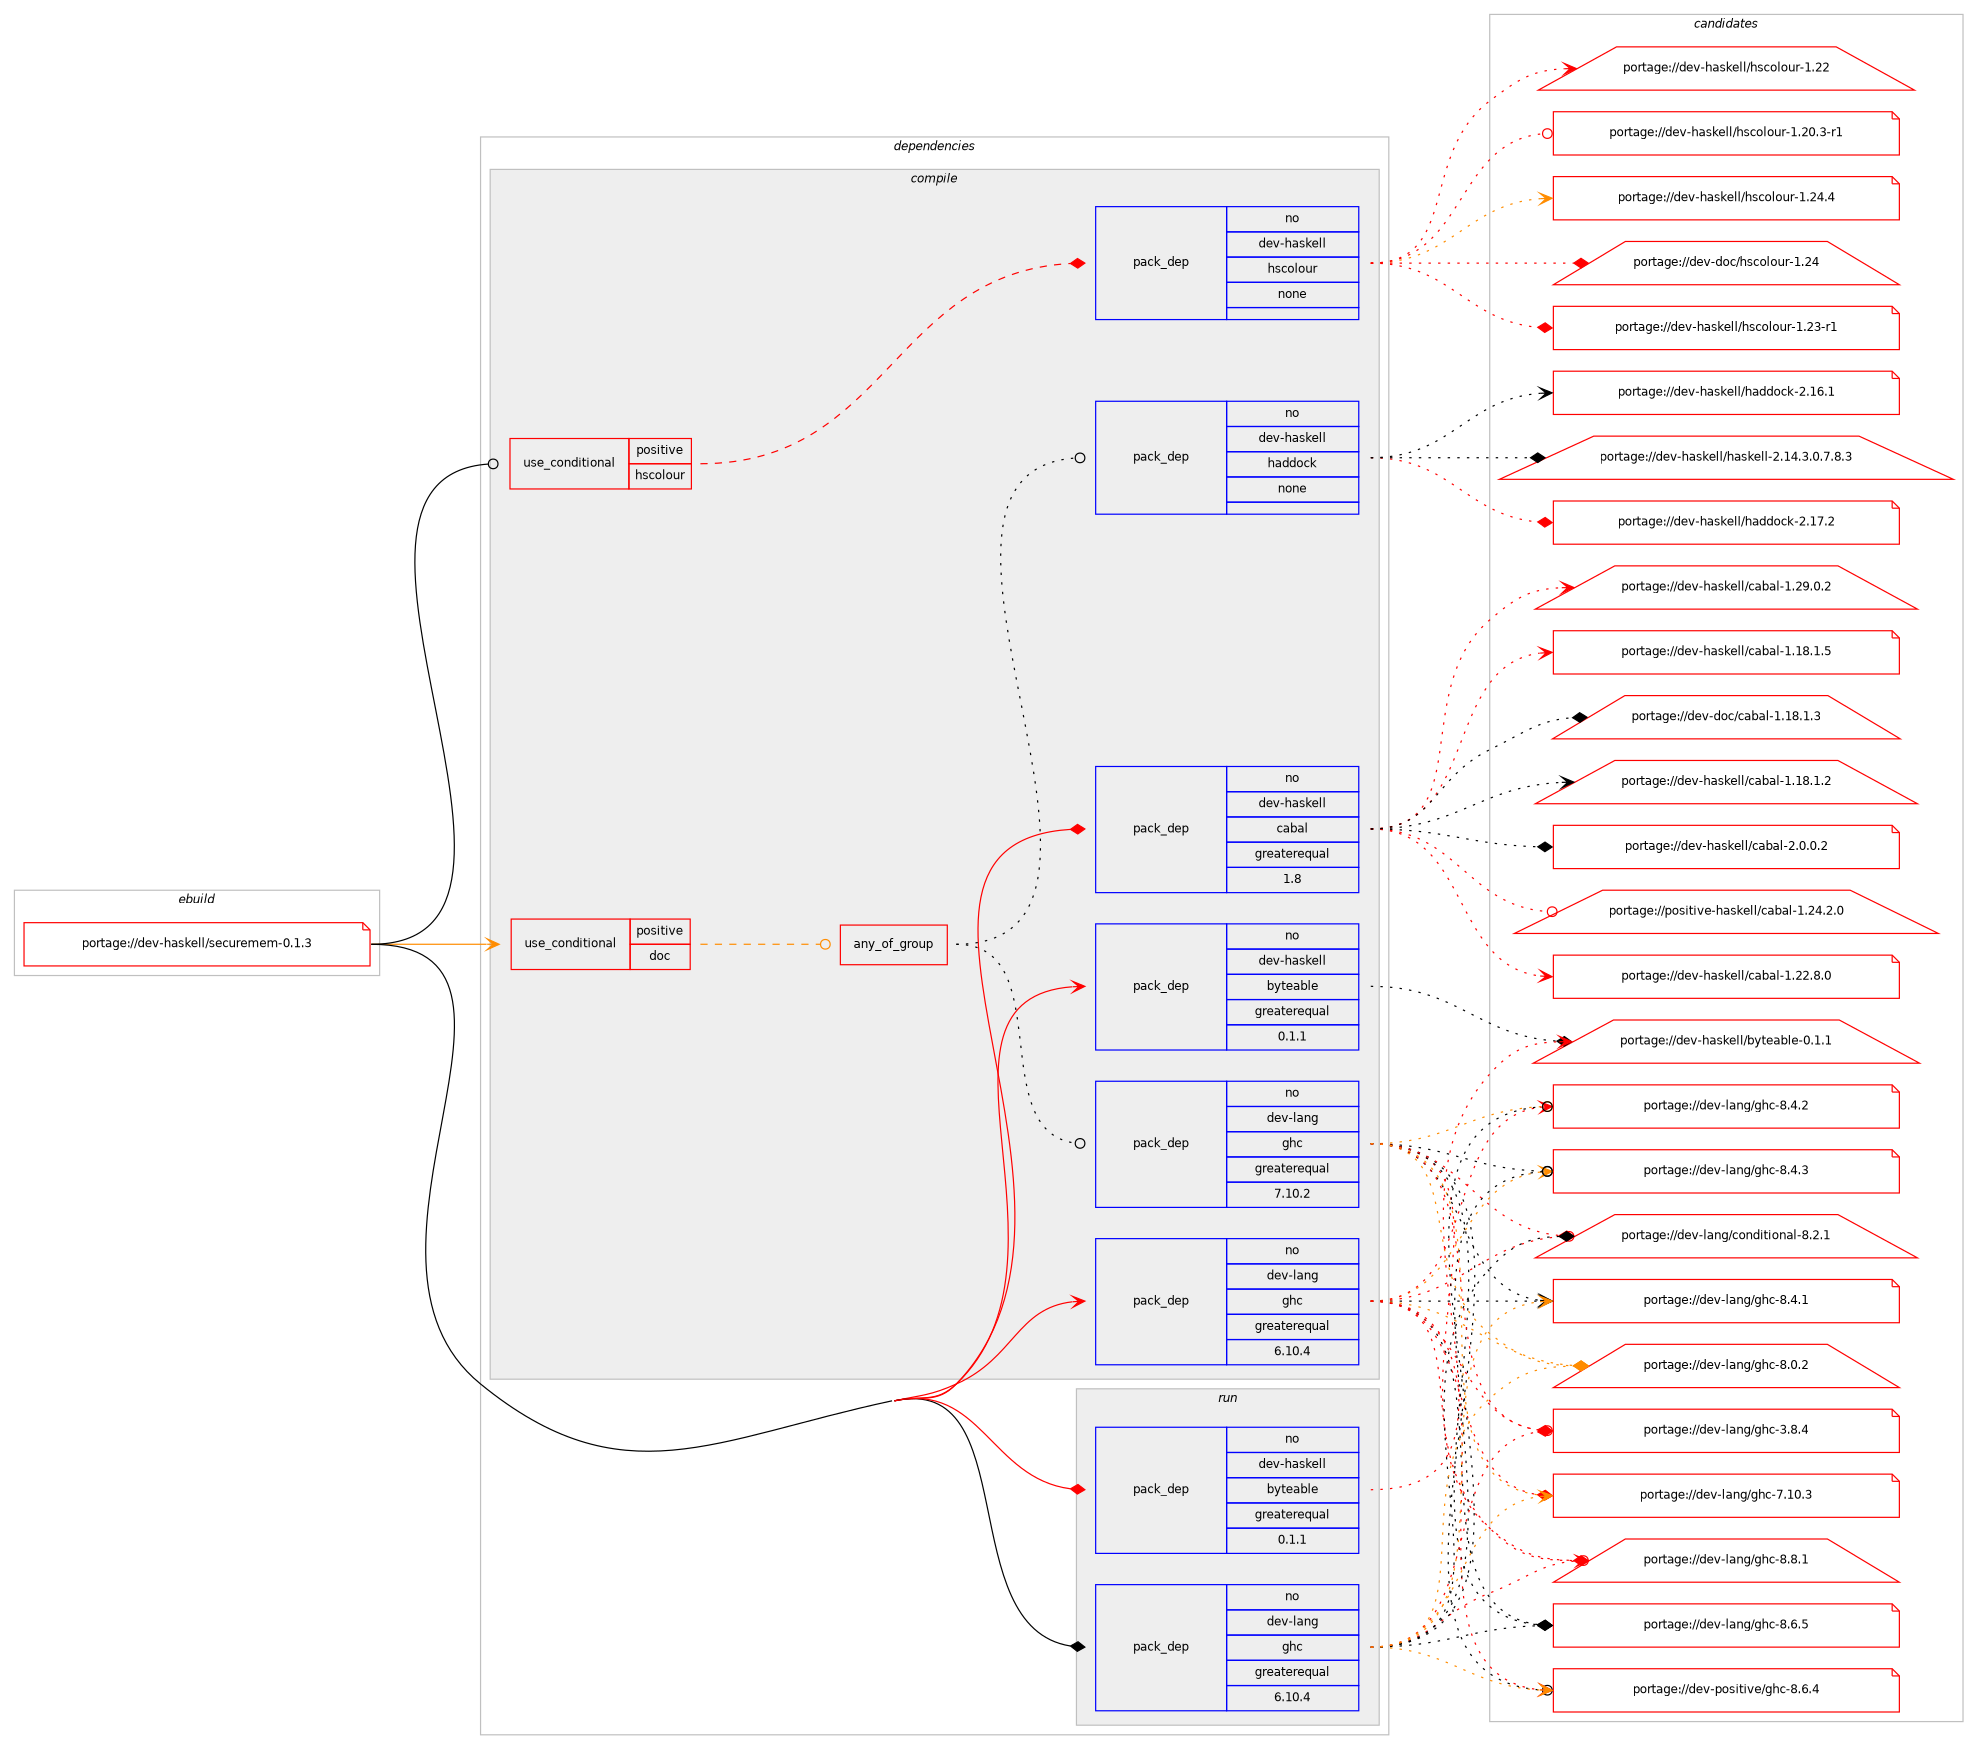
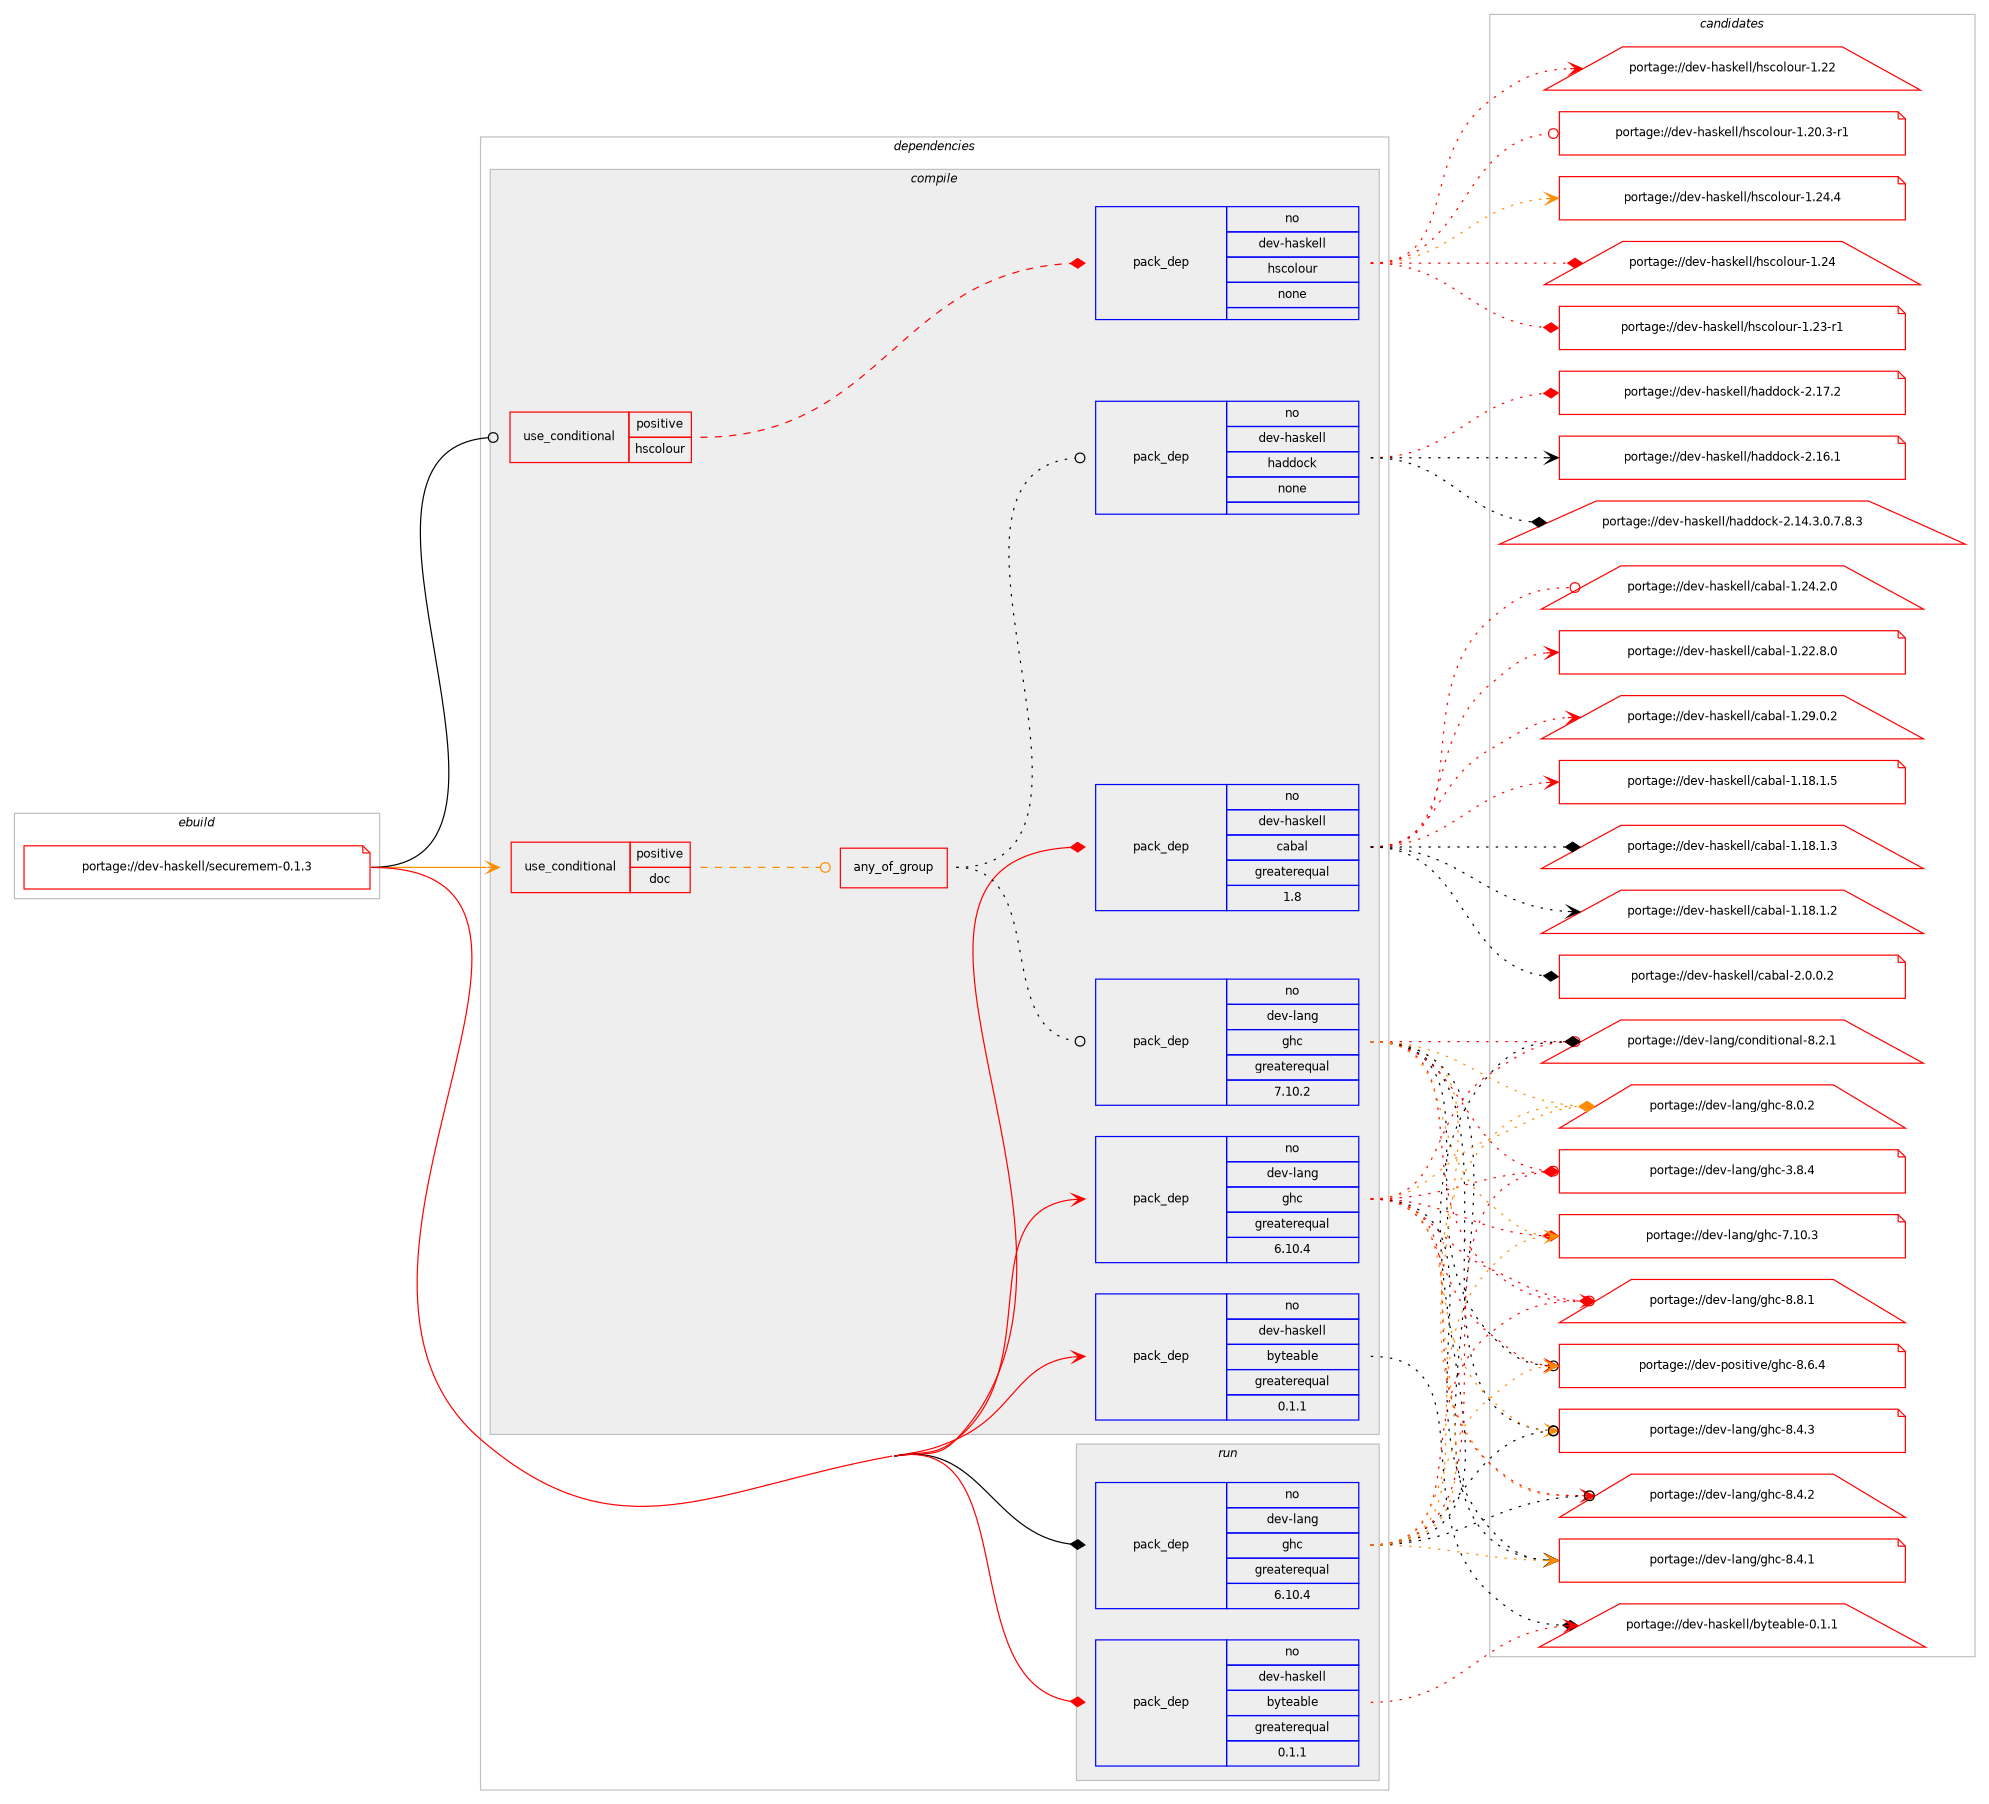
(1726, 263) -> (1732, 263)
(1726, 458) -> (1732, 523)
(1726, 717) -> (1732, 847)
(1726, 912) -> (1732, 587)
(1726, 1106) -> (1732, 1496)
(1726, 1625) -> none
